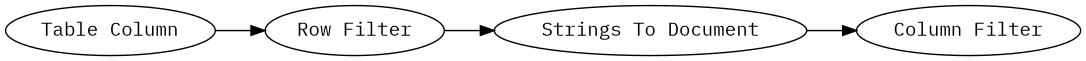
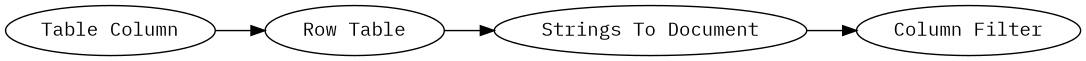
(355, 31) -> (355, 31)
